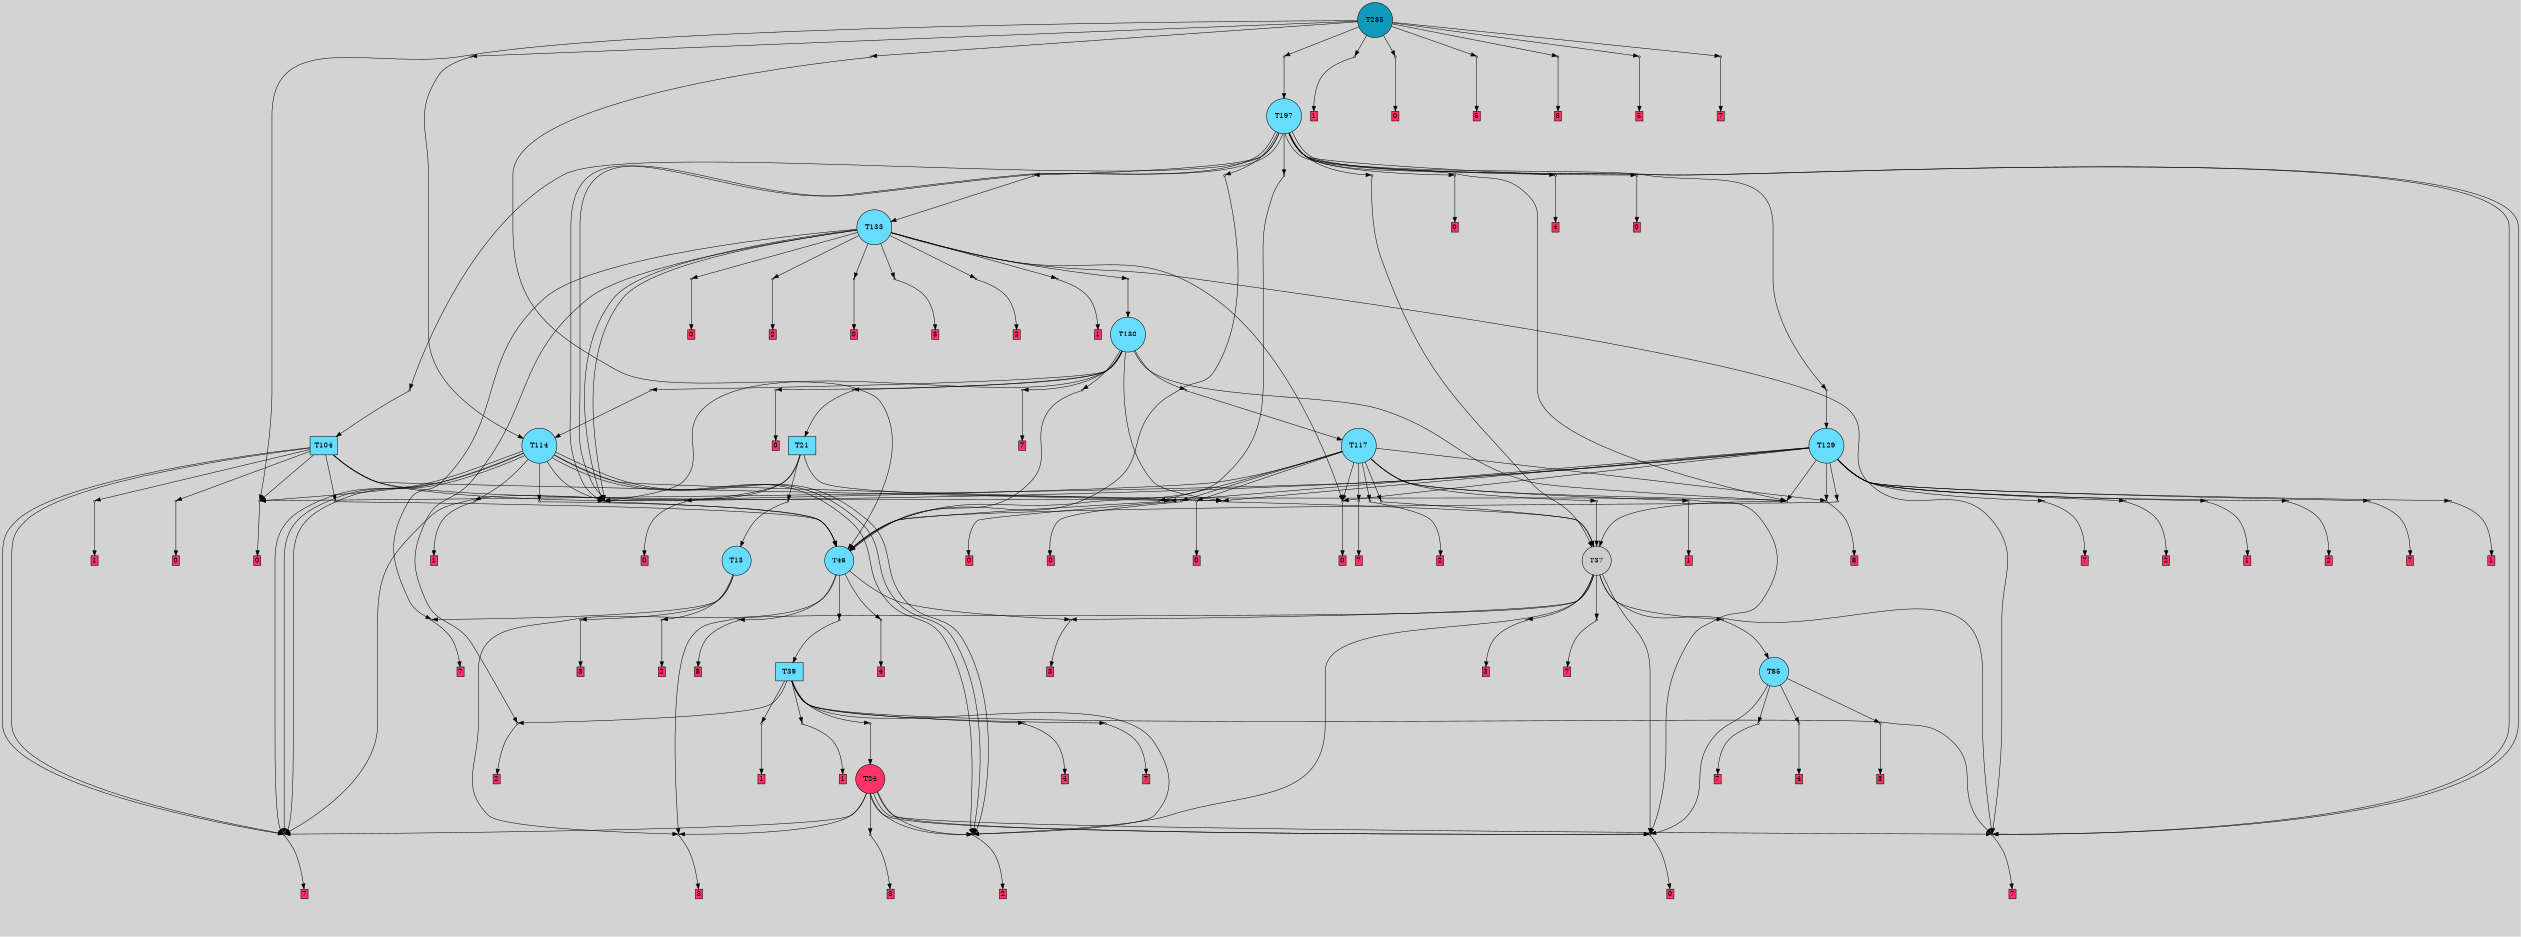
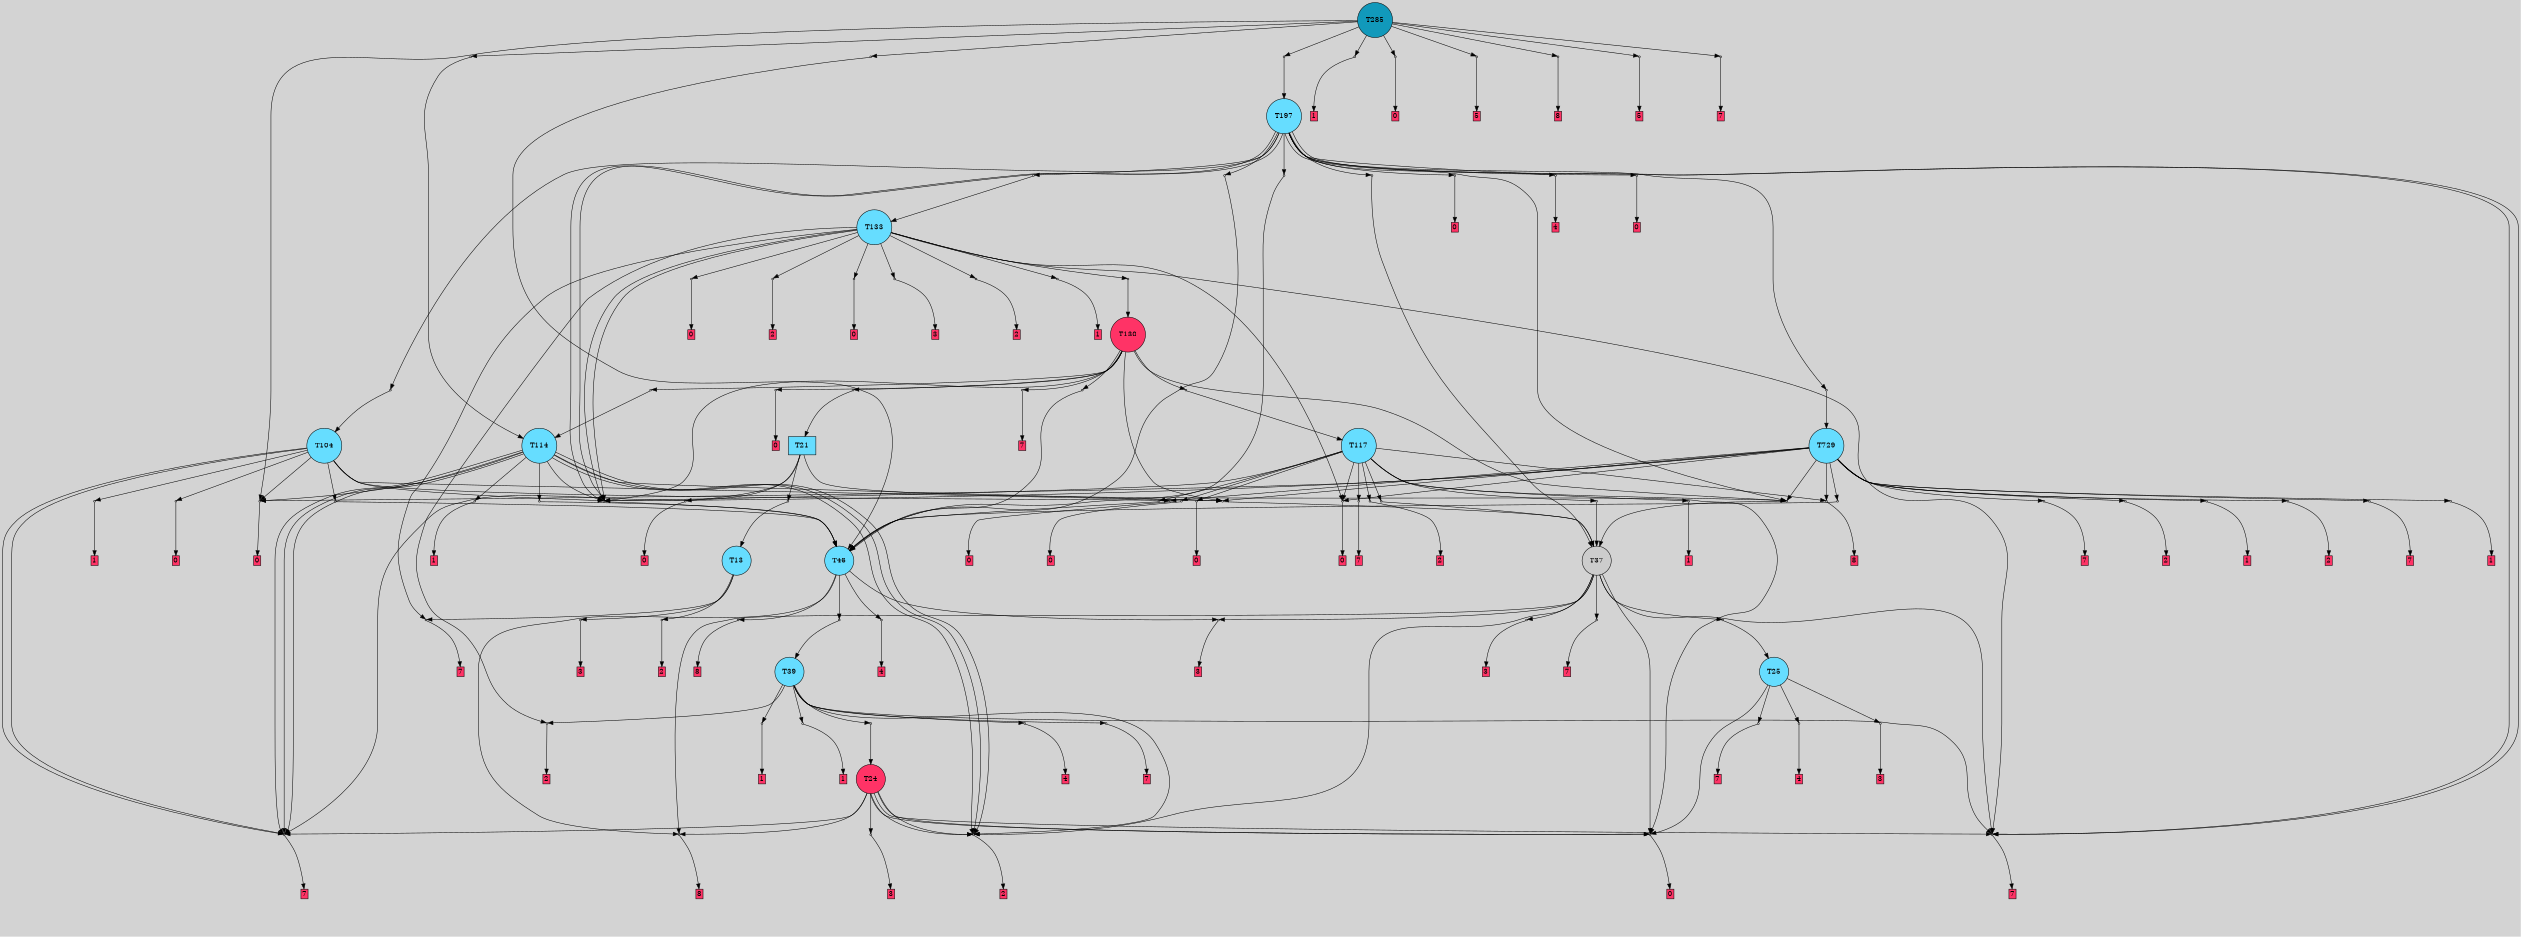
(1128, 335) -> (1128, 335)
(324, 446) -> (324, 446)
(1826, 446) -> (1826, 446)
(789, 672) -> (789, 672)
(1774, 672) -> (1774, 672)
